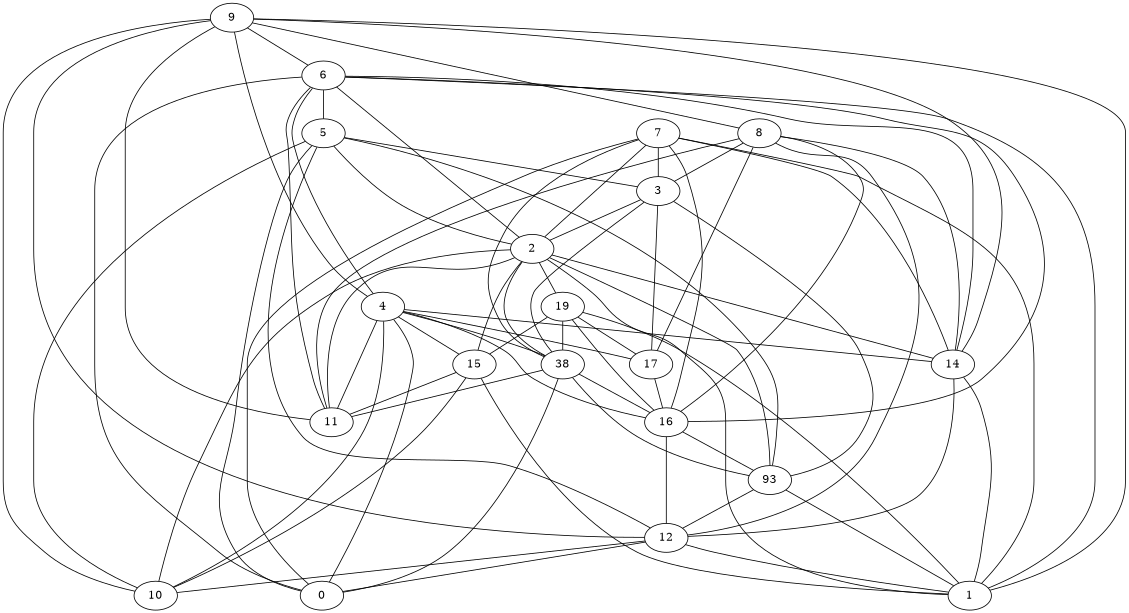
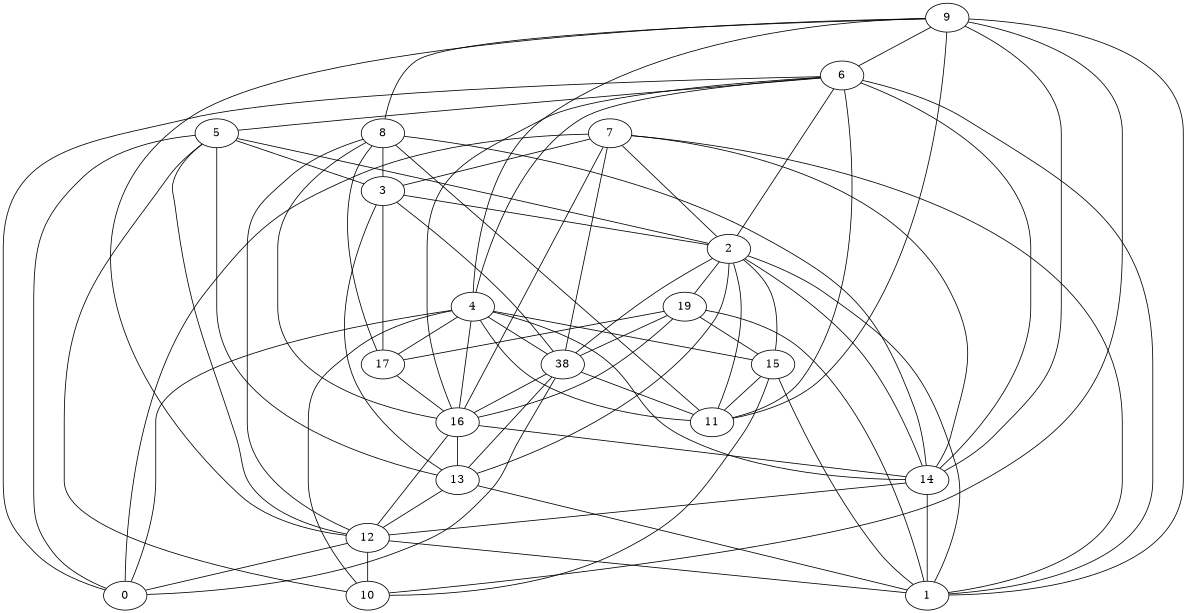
(278, 332) -> none
none -> (692, 451)
(770, 480) -> (458, 480)
